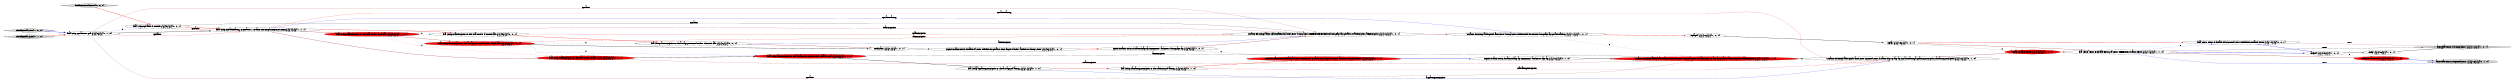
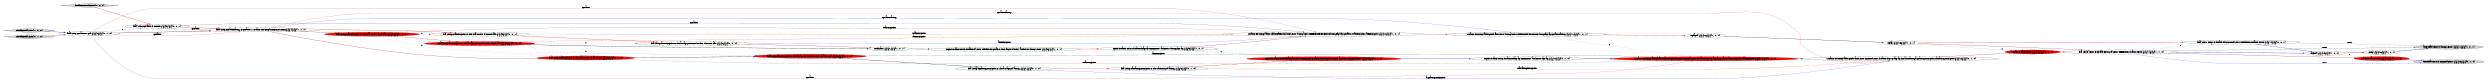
(2462, 47) -> (2449, 47)
